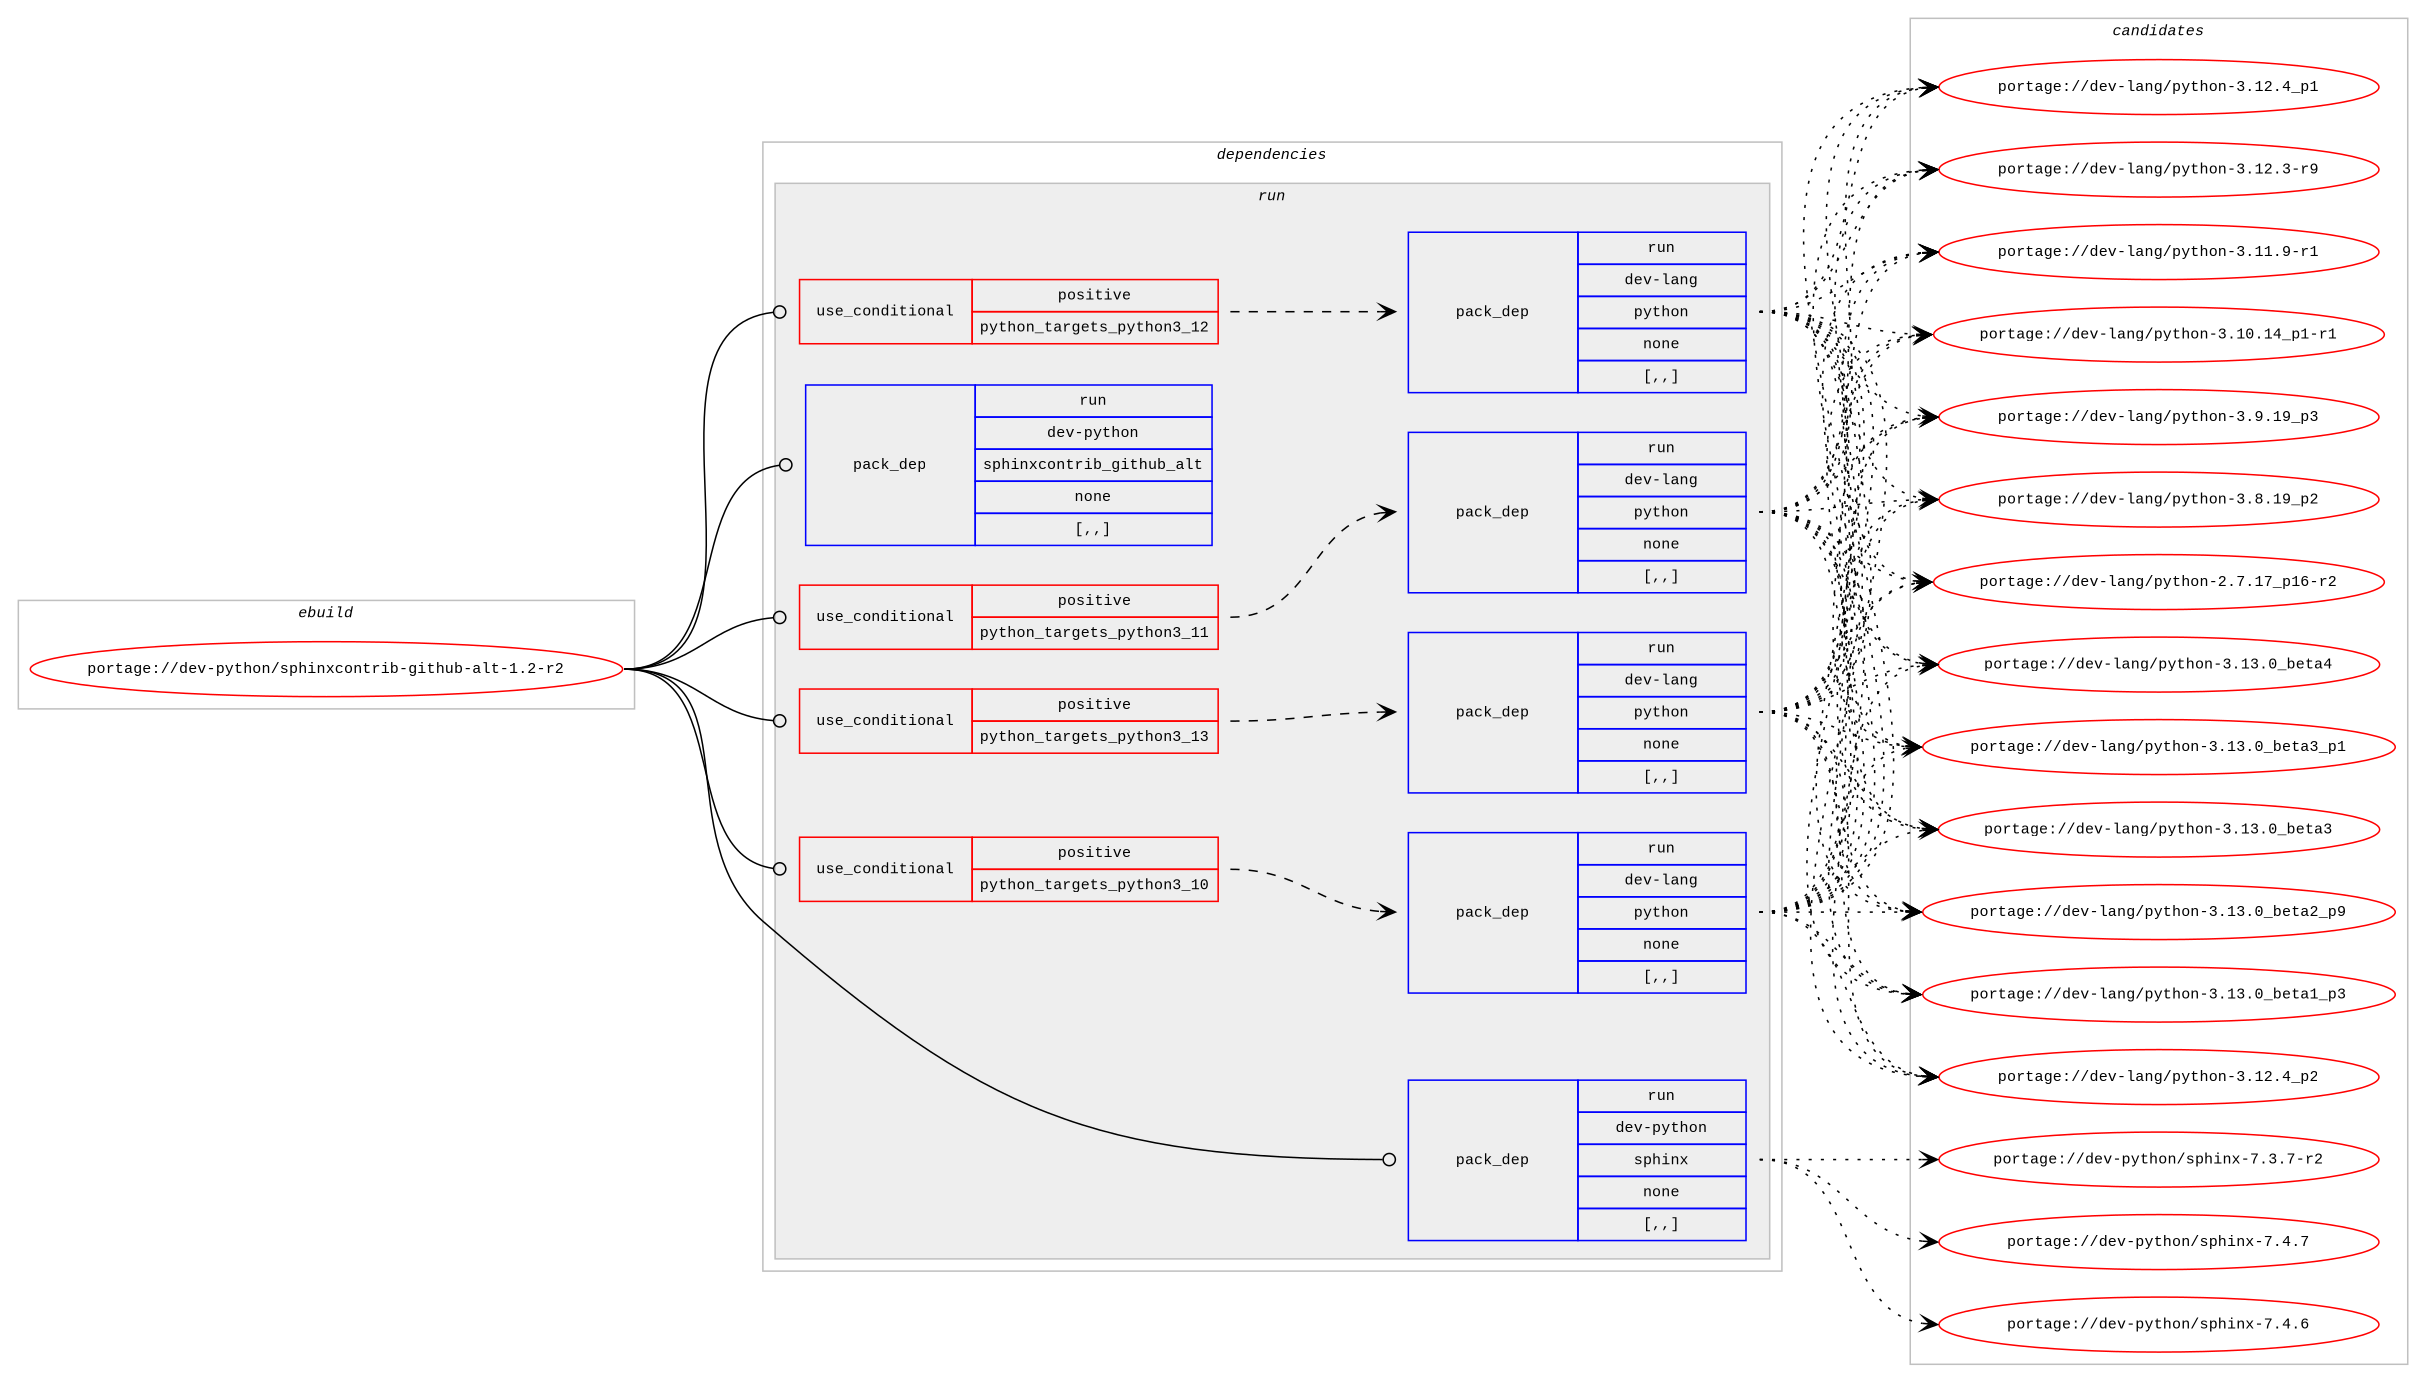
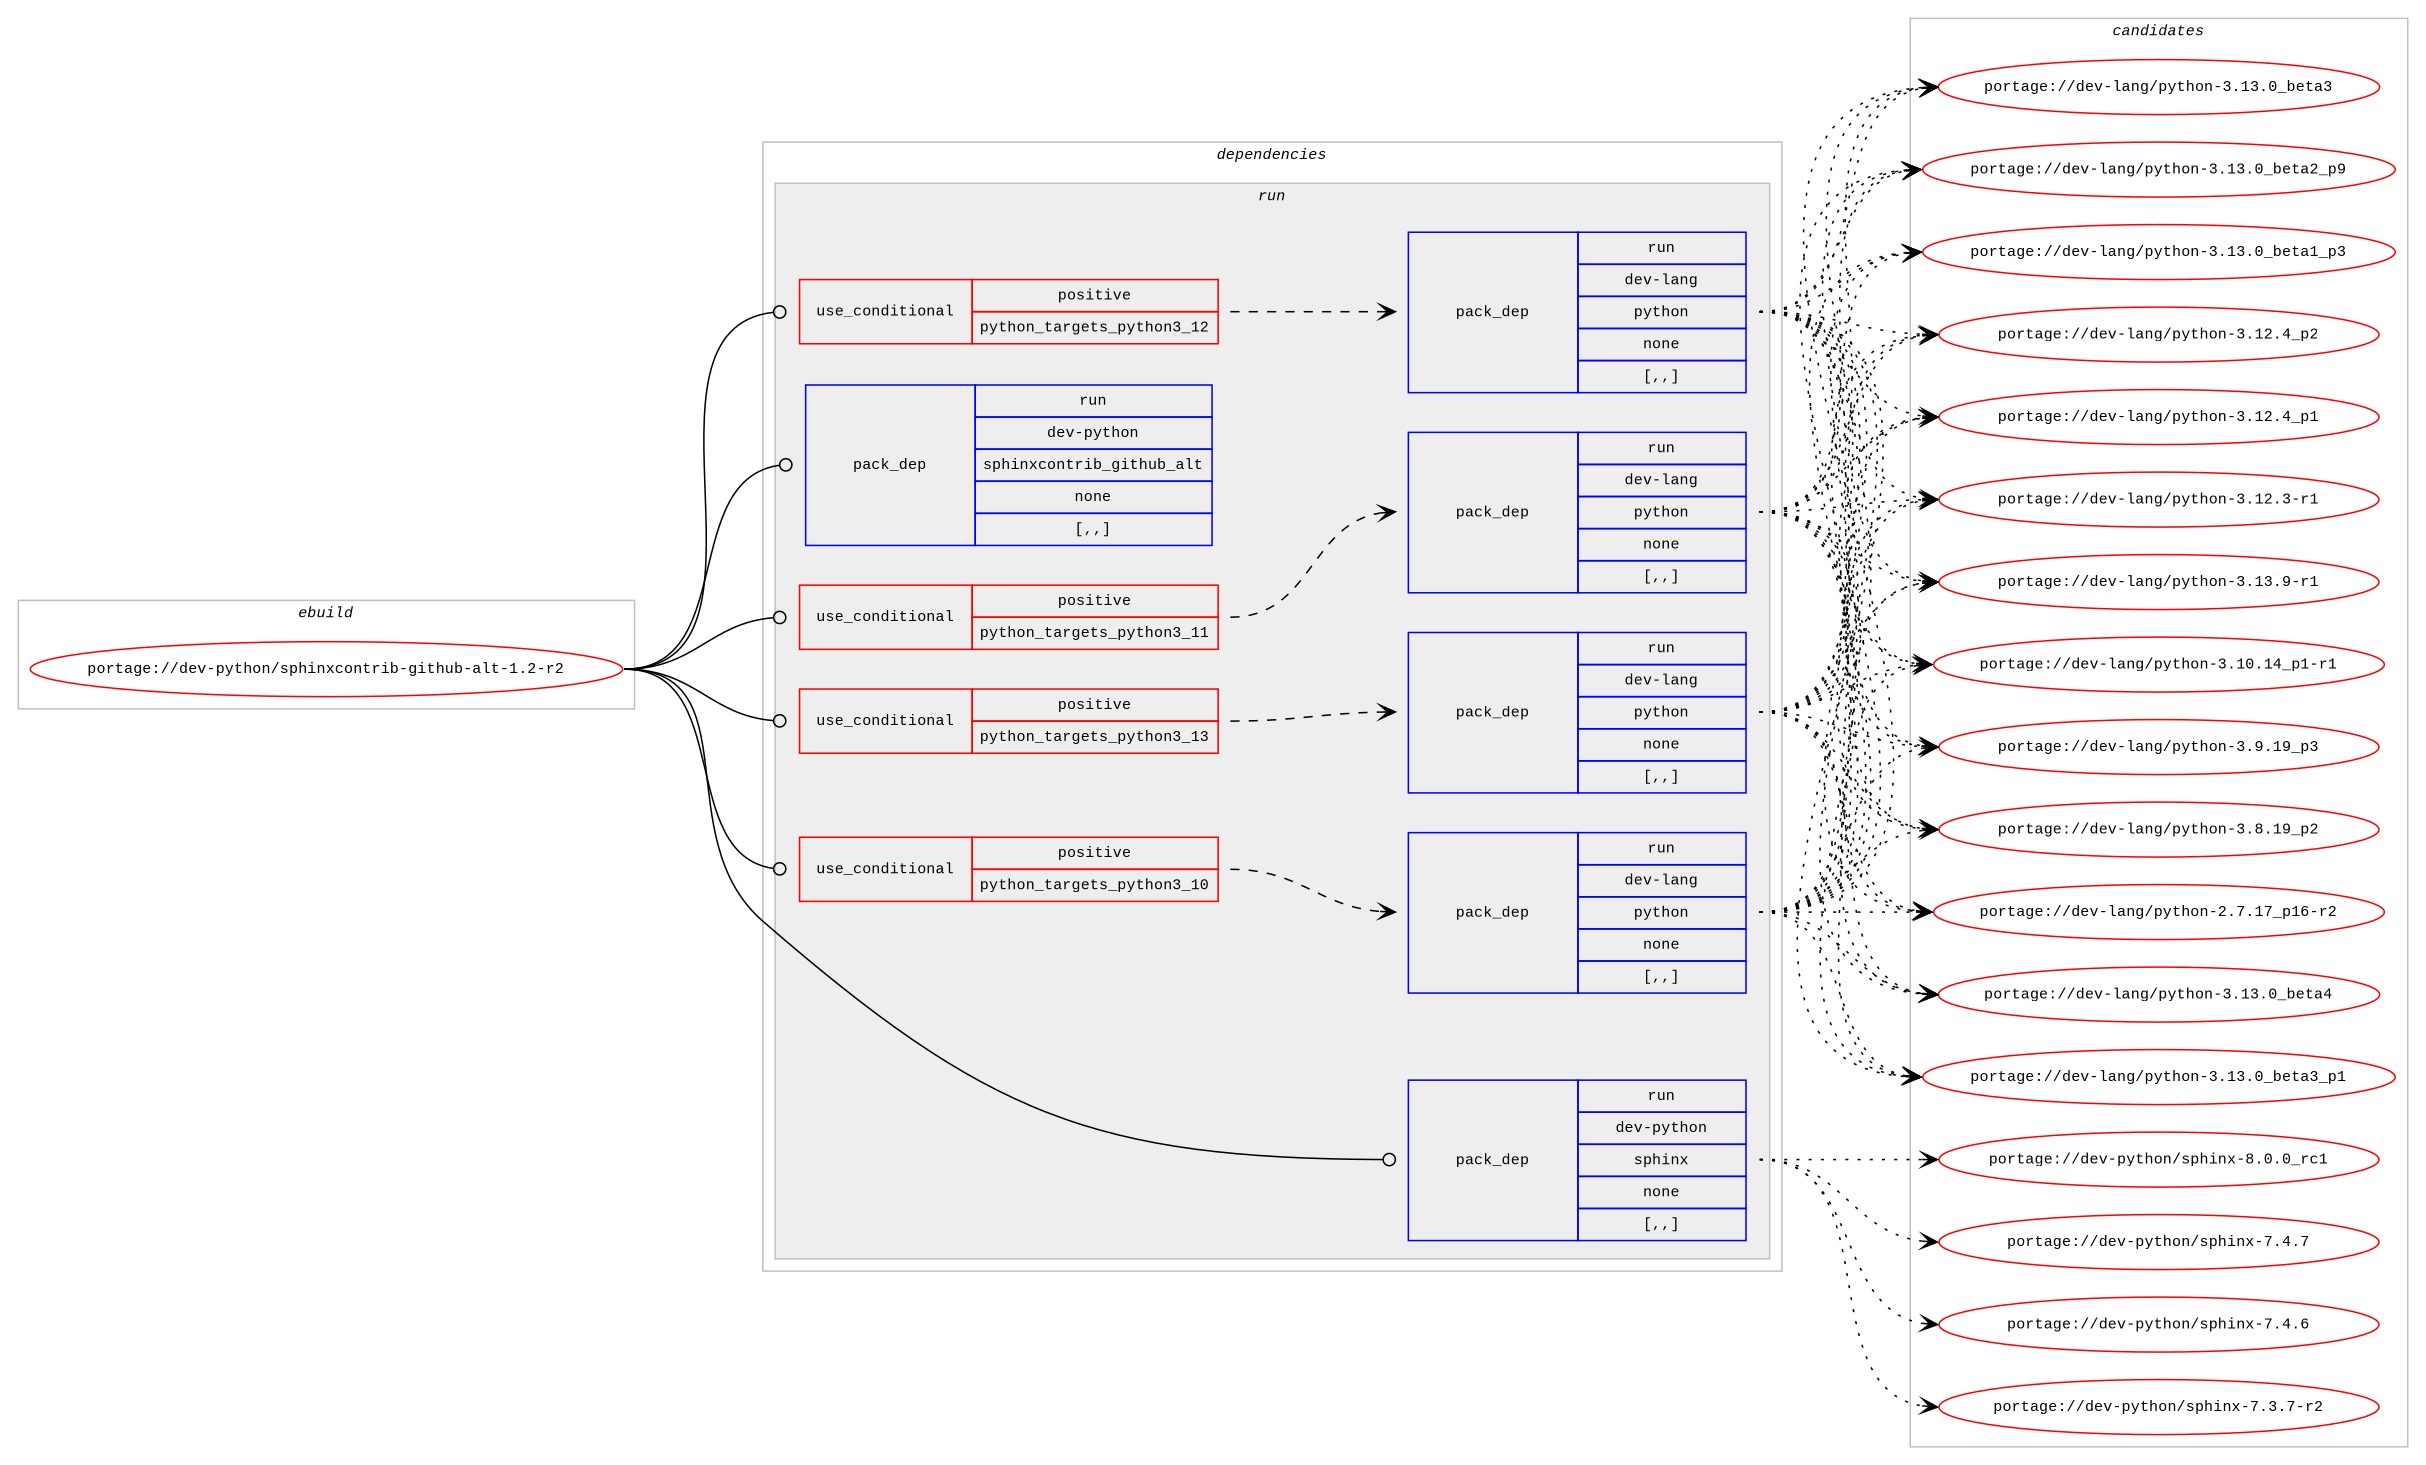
(2159, 170) -> (2159, 500)
(2159, 252) -> (2159, 582)
none -> (2159, 1160)
